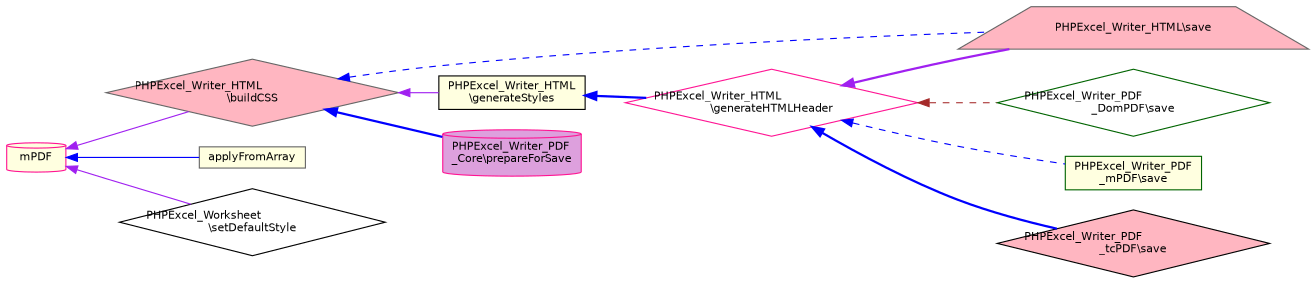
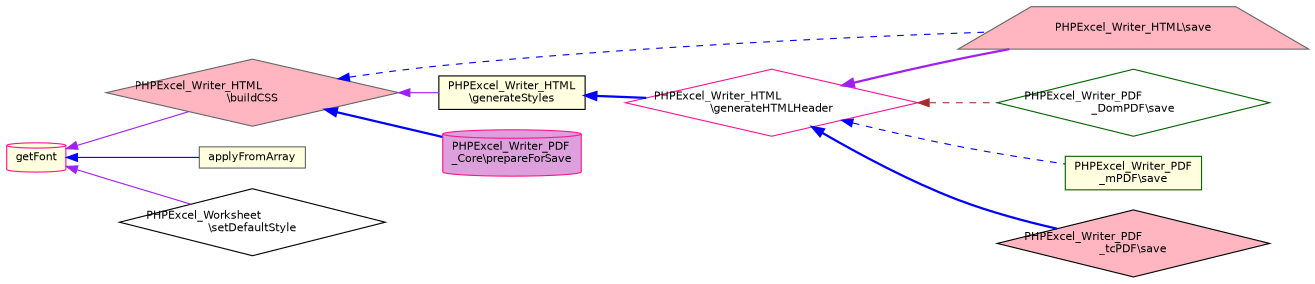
(36, 157) -> (36, 157)
